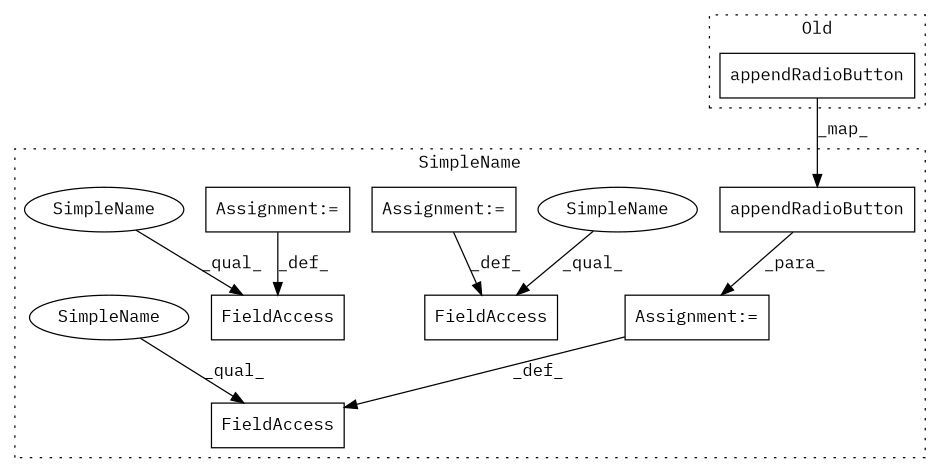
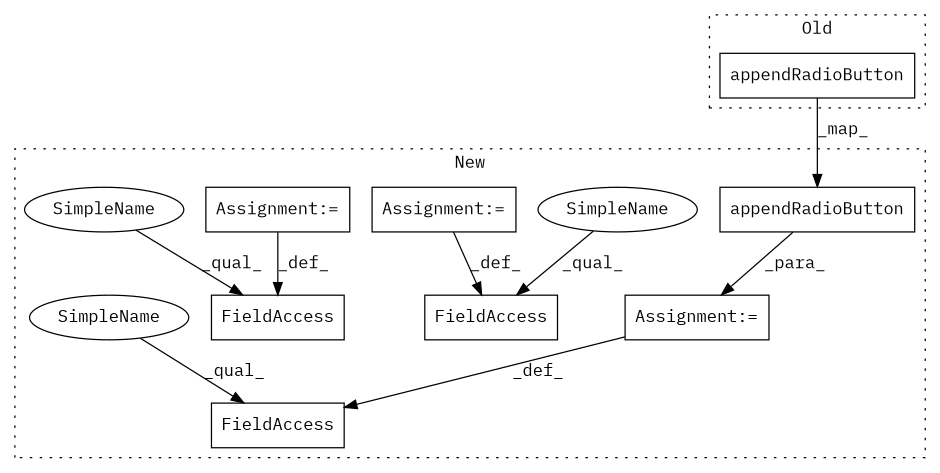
(470, 163) -> (470, 163)
